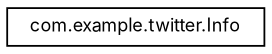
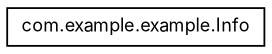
(136, 27) -> (136, 27)
